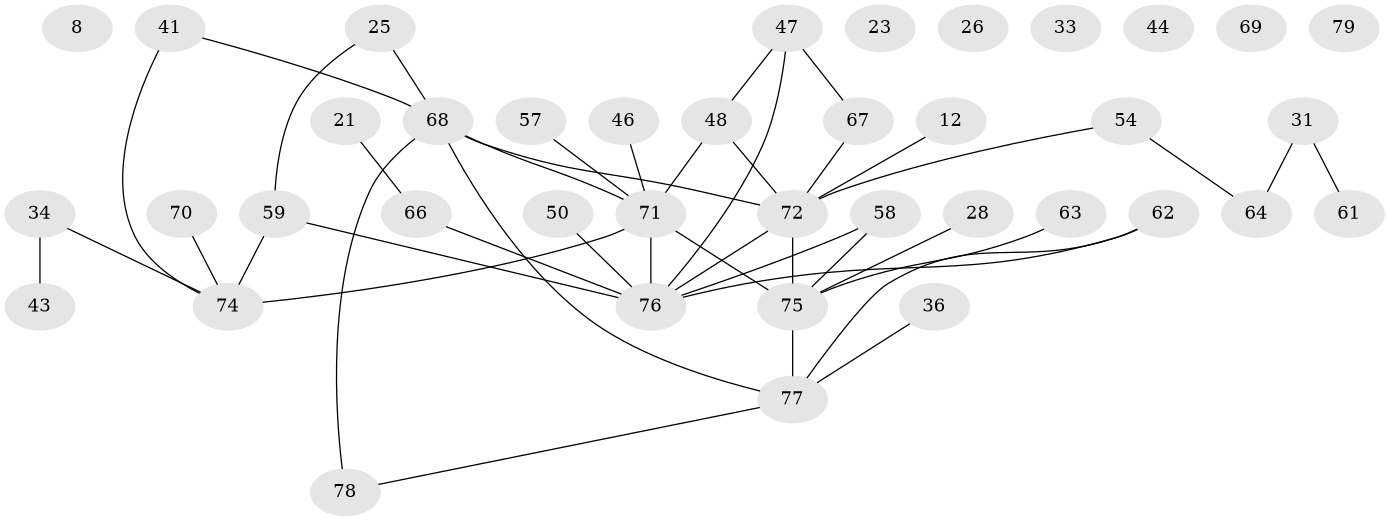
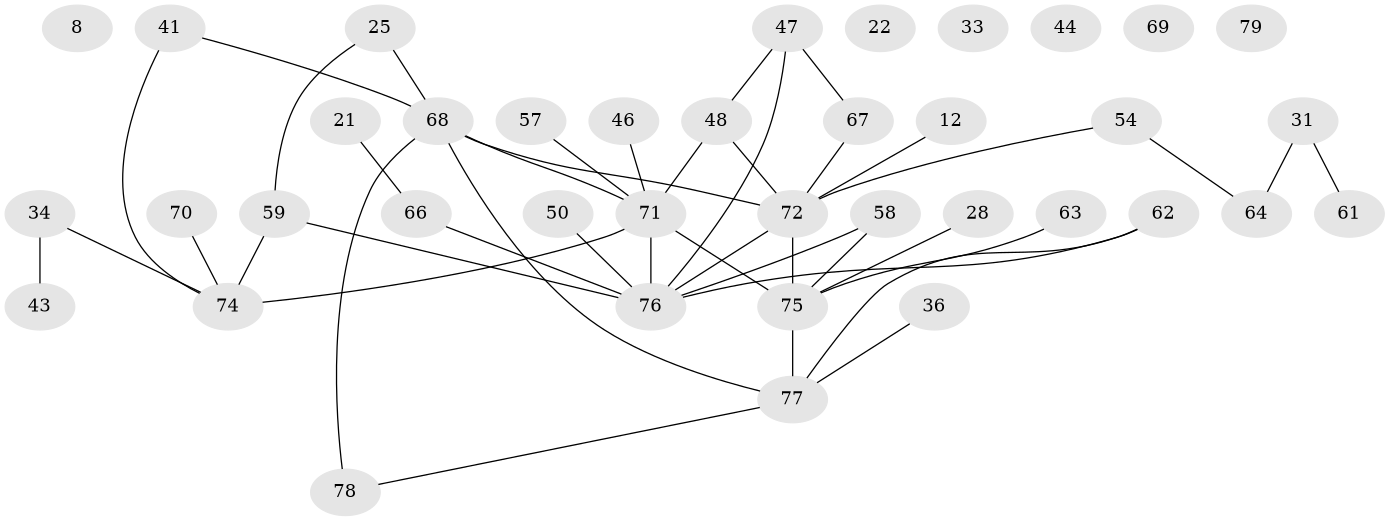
(880, 28) -> none
(973, 28) -> (880, 28)
